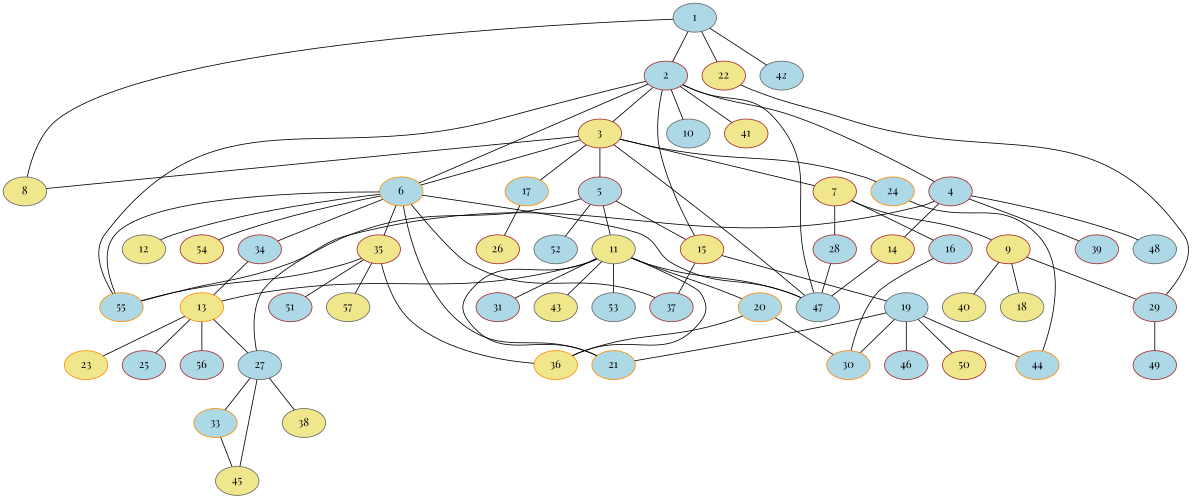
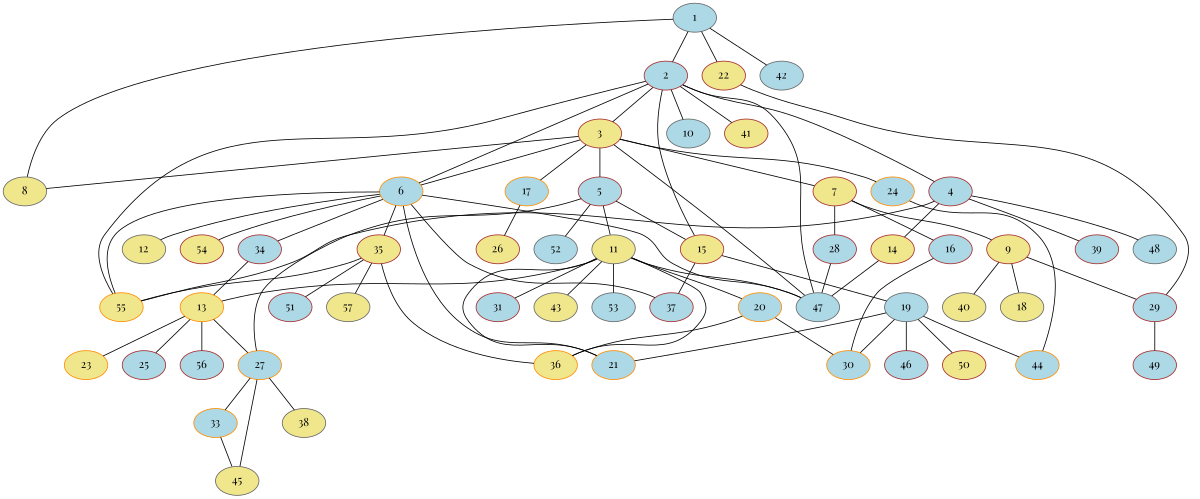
(121, 307) -> (121, 307)
(260, 365) -> (260, 365)
